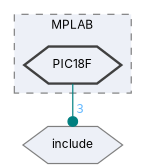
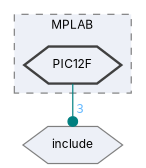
(73, 65) -> (73, 65)
